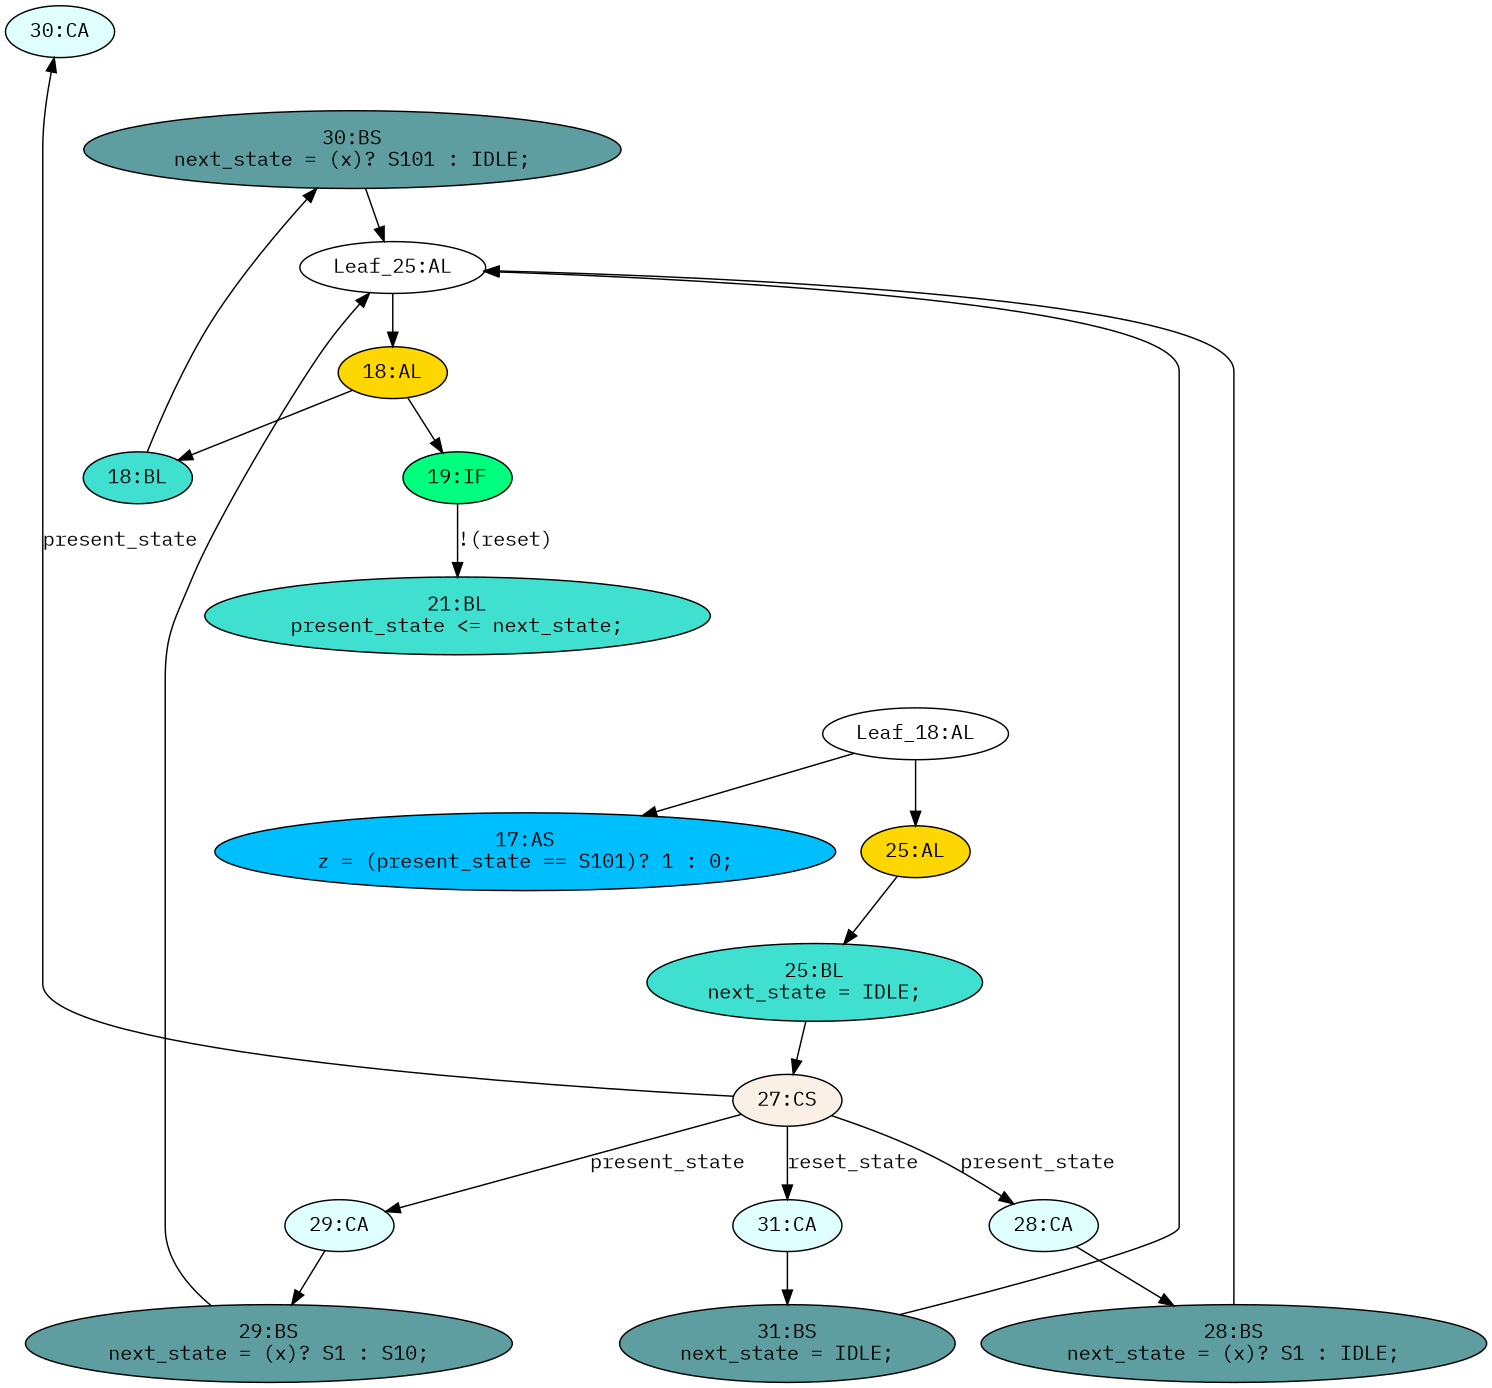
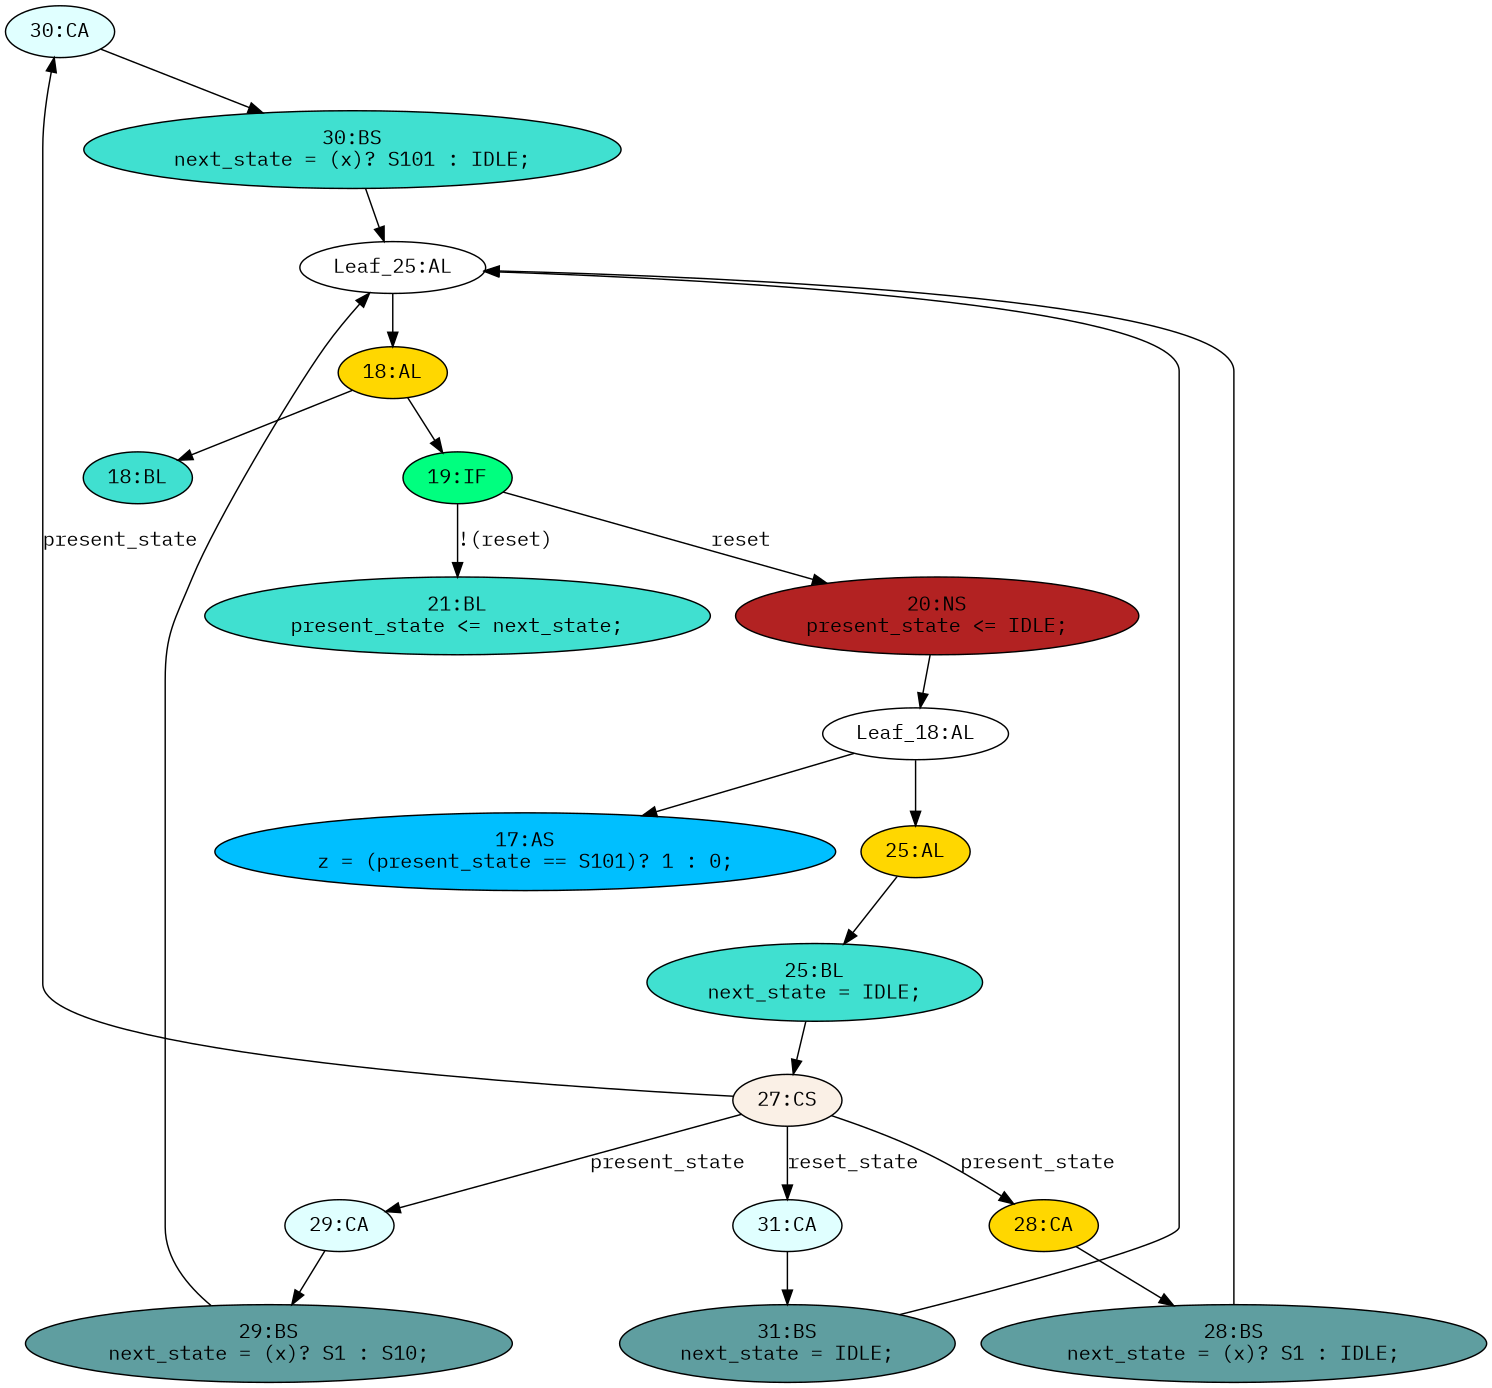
(352, 150) -> (352, 150)
(214, 317) -> (175, 78)
none -> (937, 616)
(1044, 1226) -> (1044, 1226)
